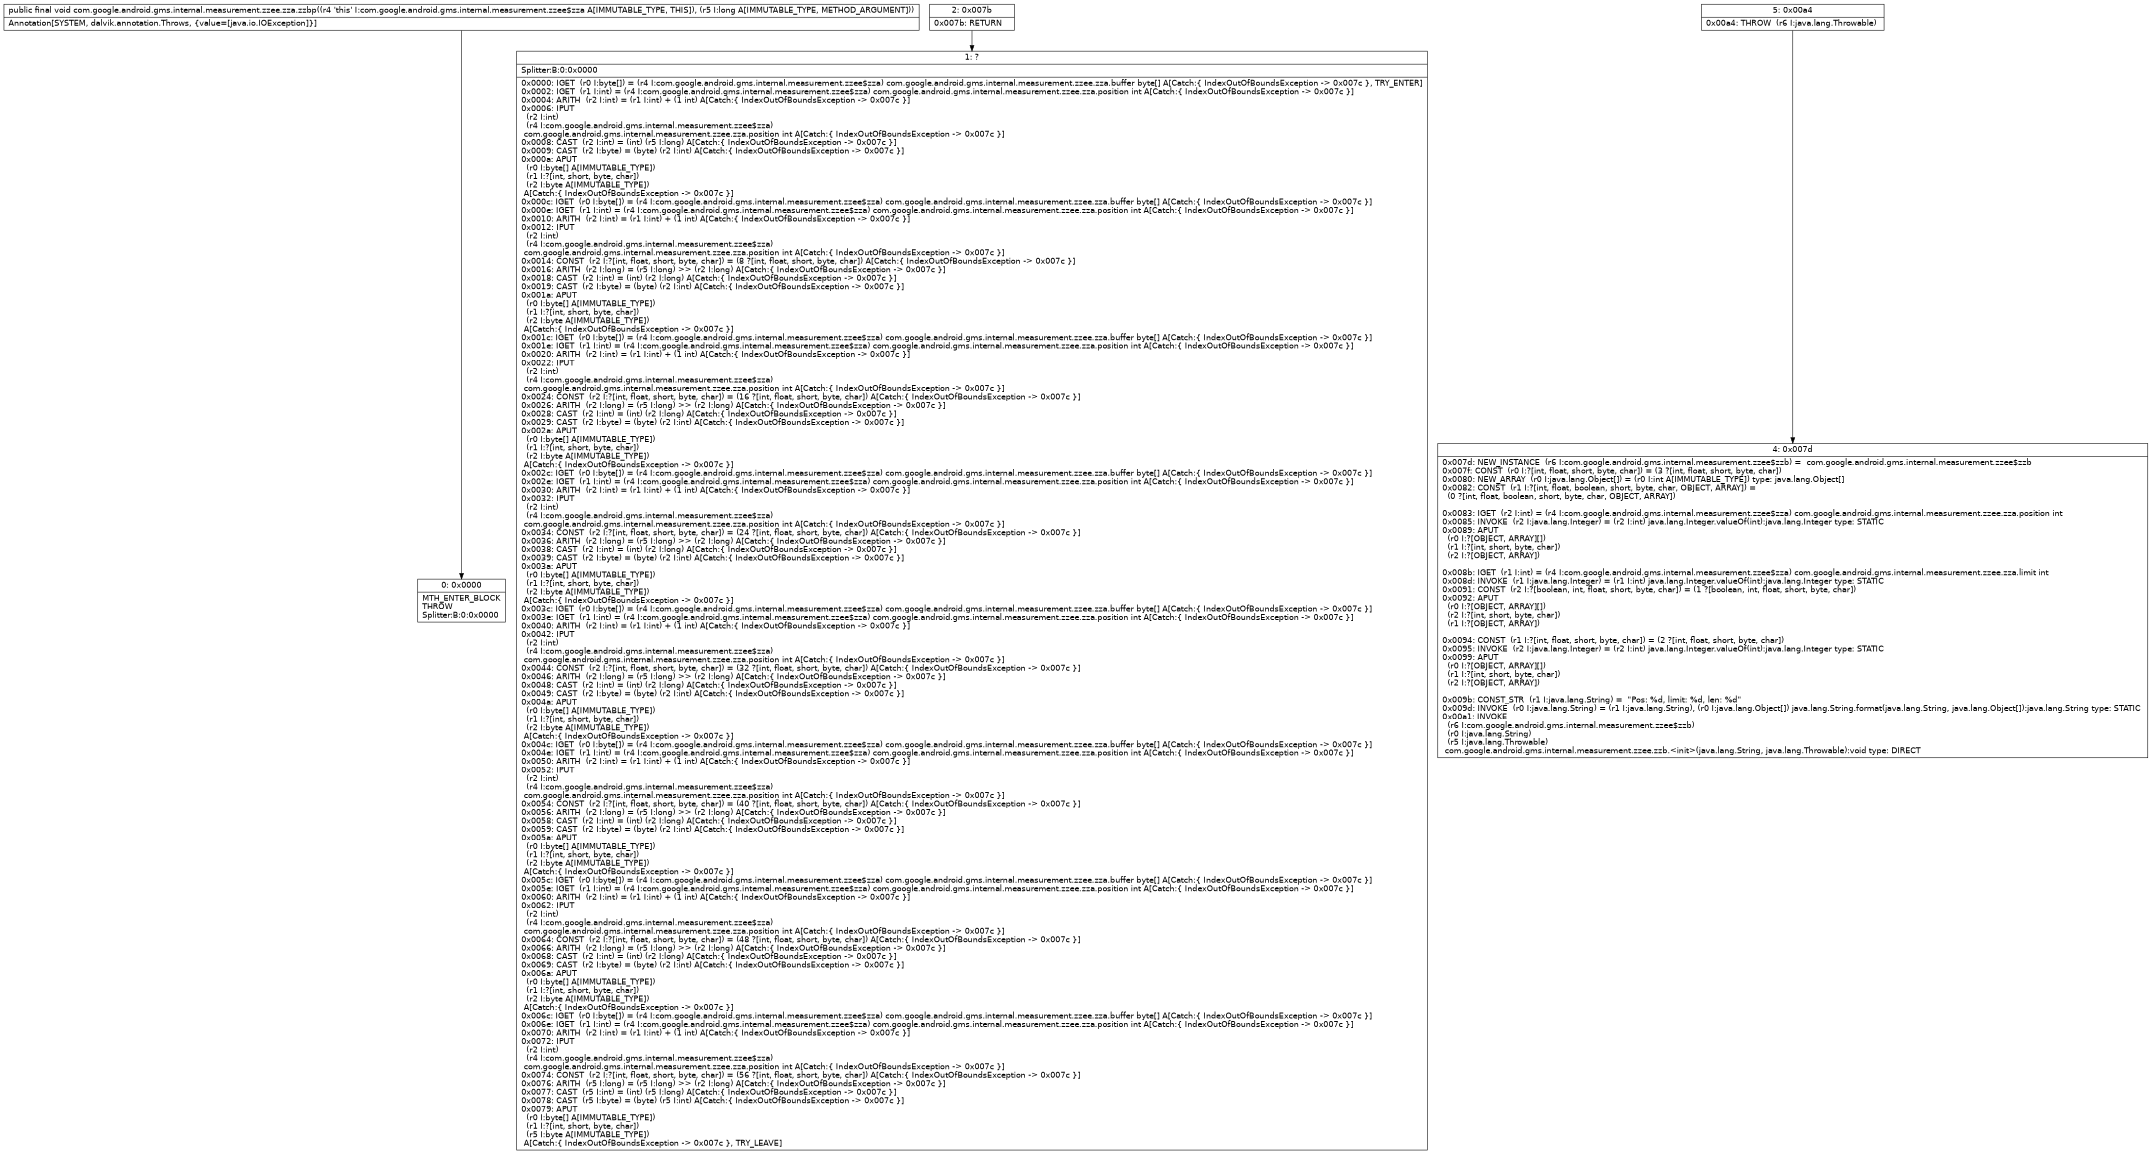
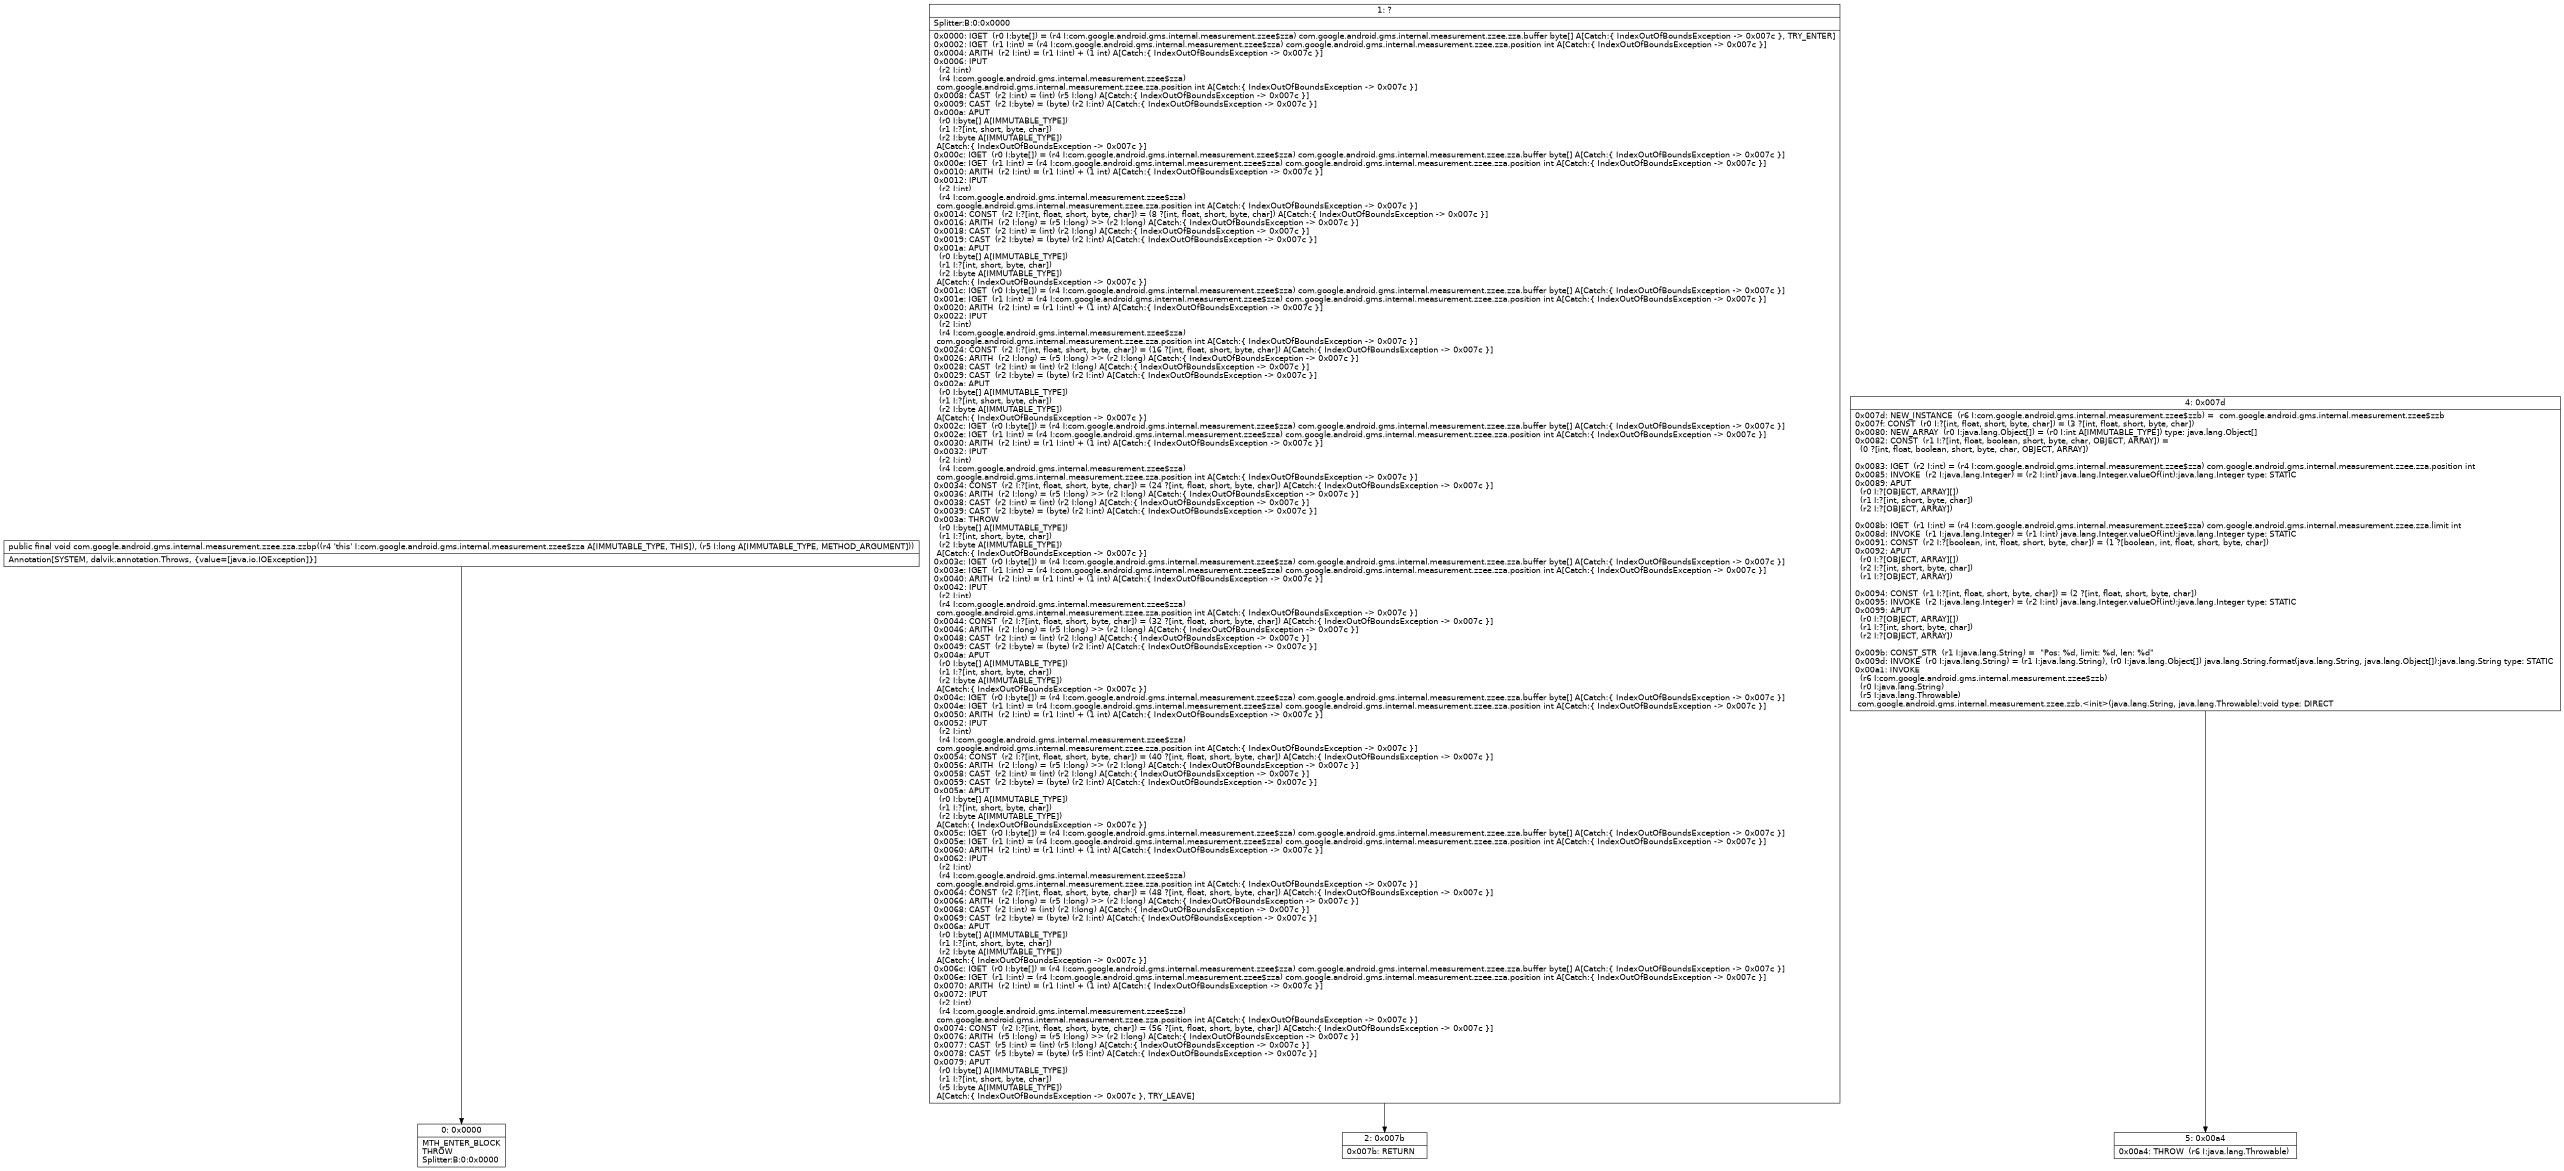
(972, 38) -> (1385, 1115)
(1793, 234) -> (2205, 919)
(552, 567) -> (969, 520)
